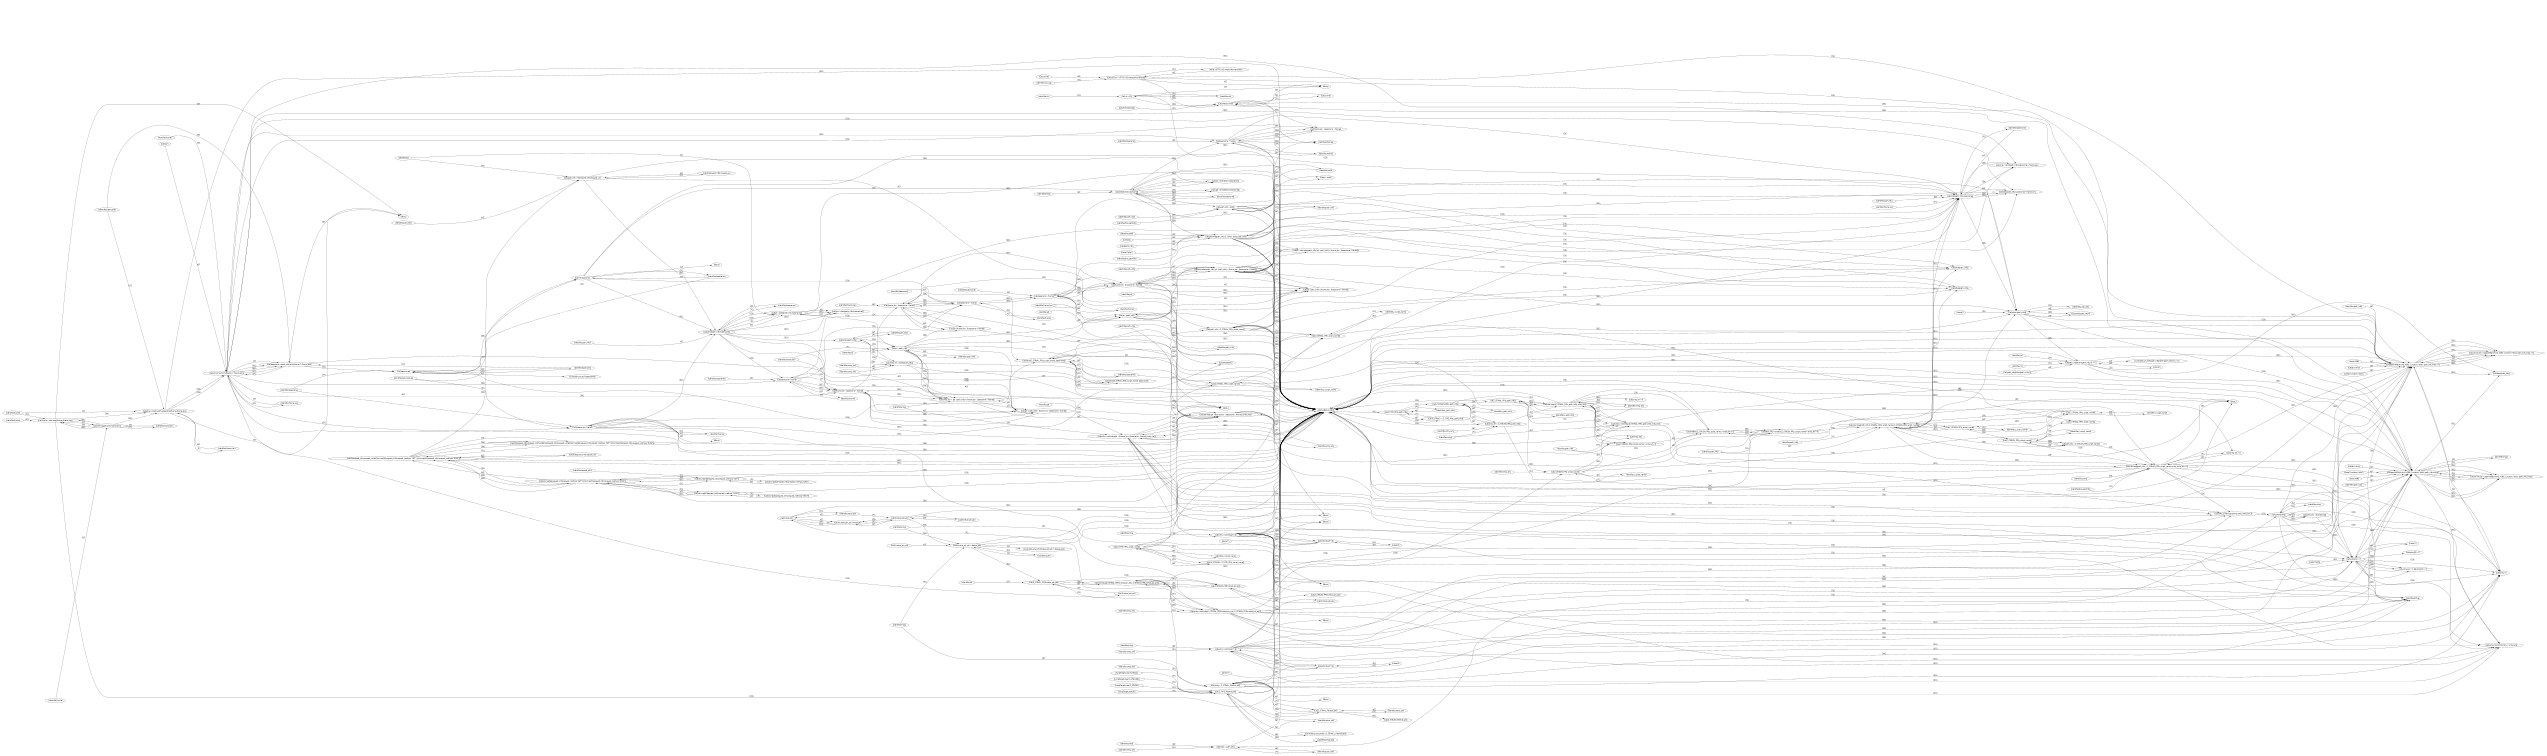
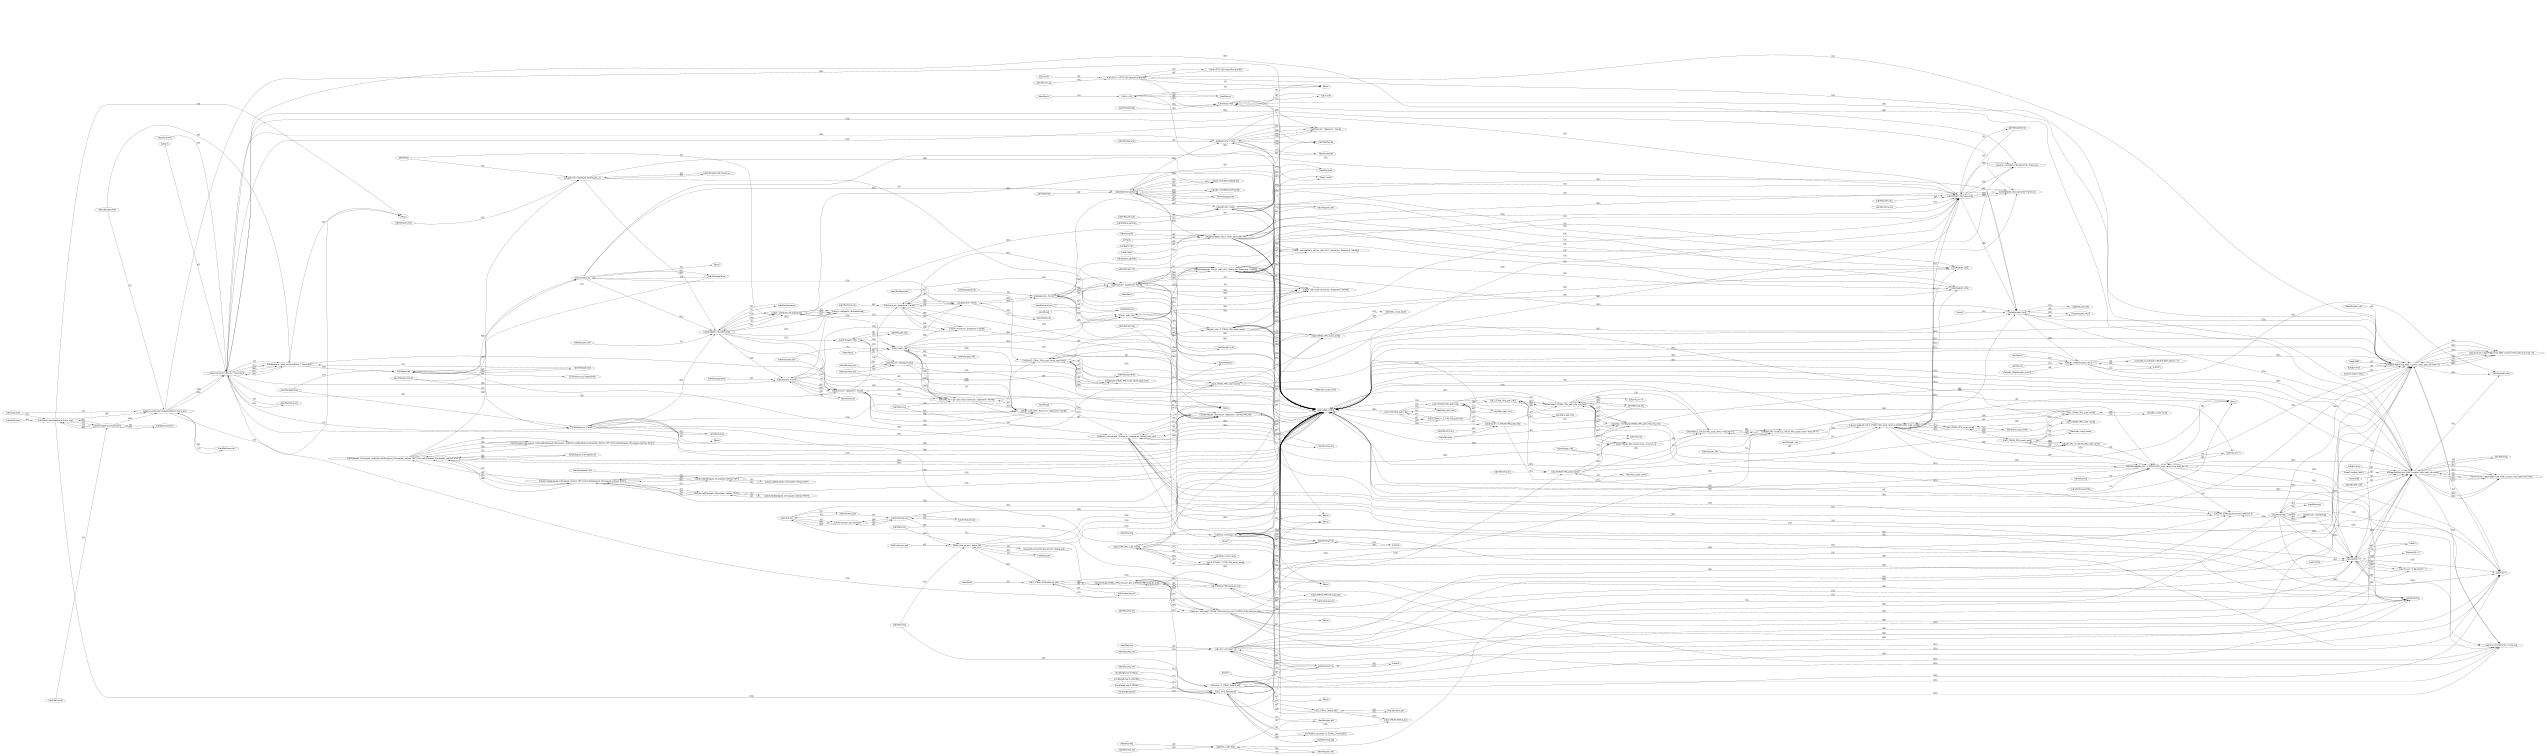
(1357, 412) -> (1361, 410)
(2263, 515) -> (2258, 518)
(1271, 714) -> (1301, 730)
